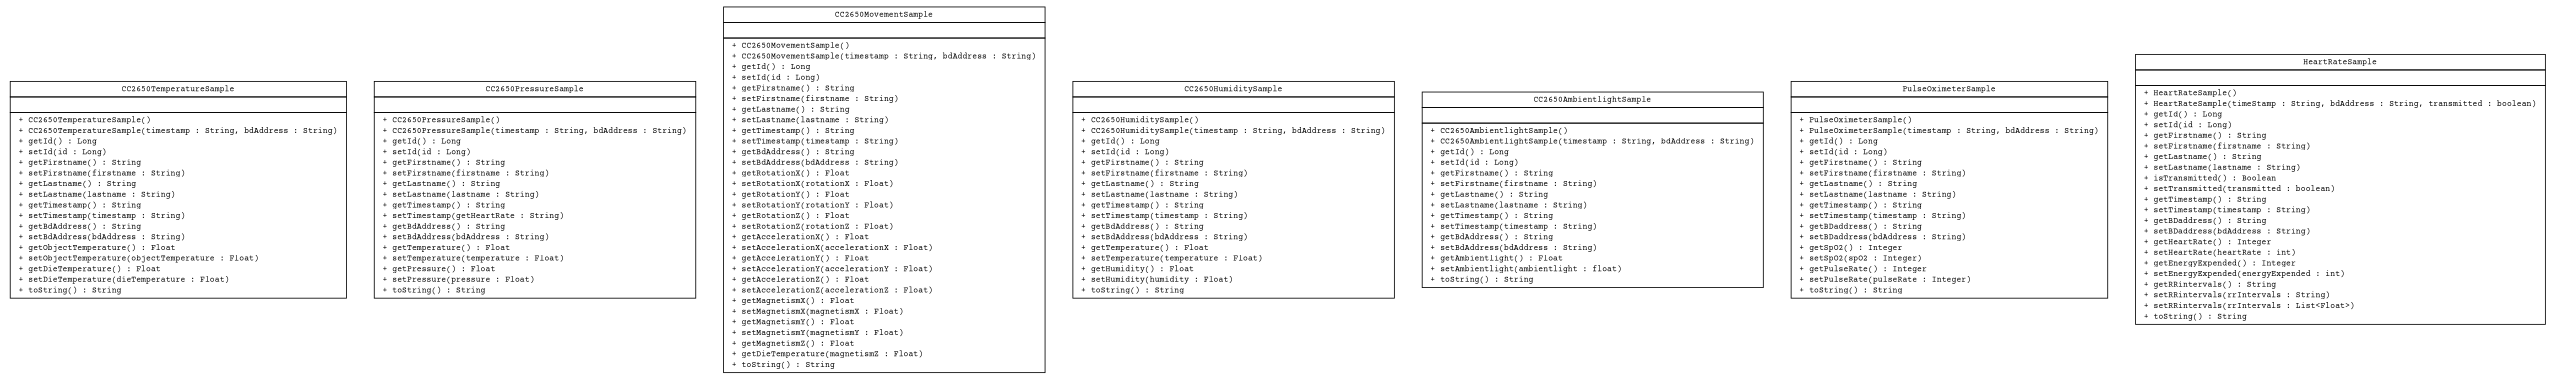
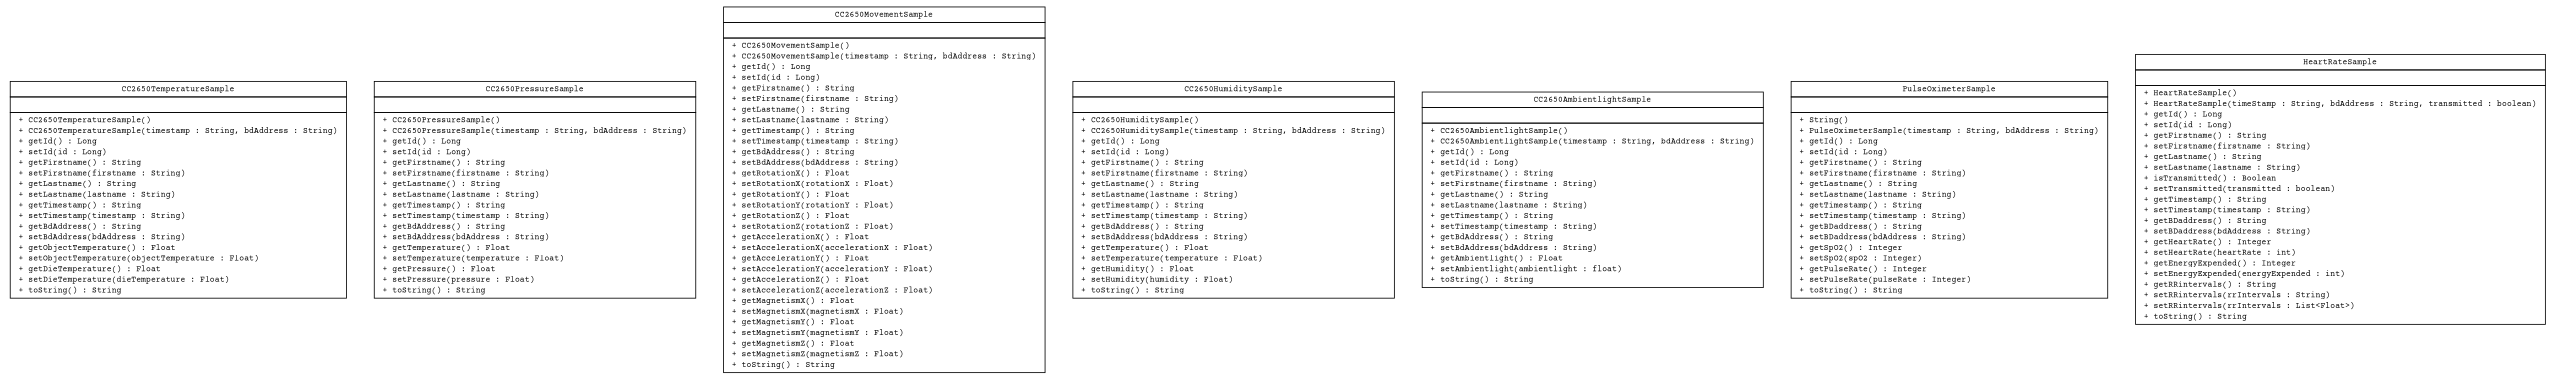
(1856, 120) -> (1824, 120)
(474, 216) -> (466, 216)
(828, 354) -> (818, 354)
